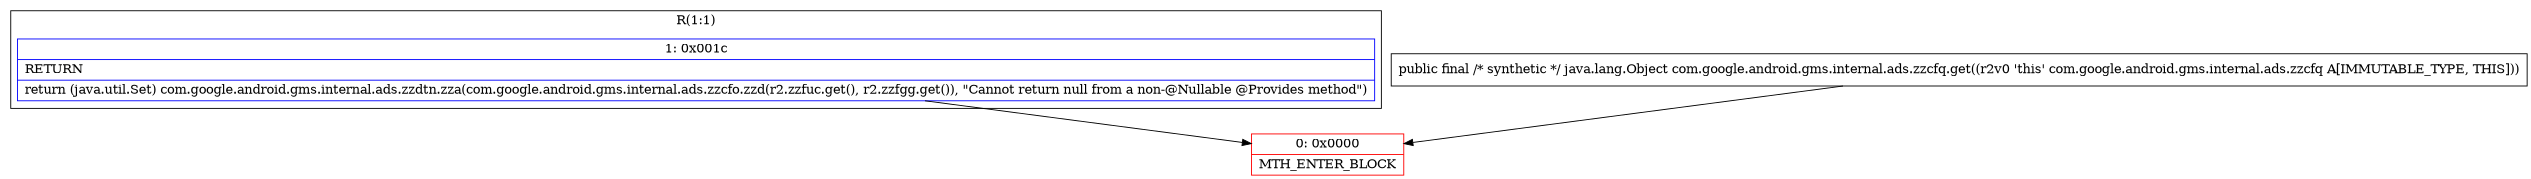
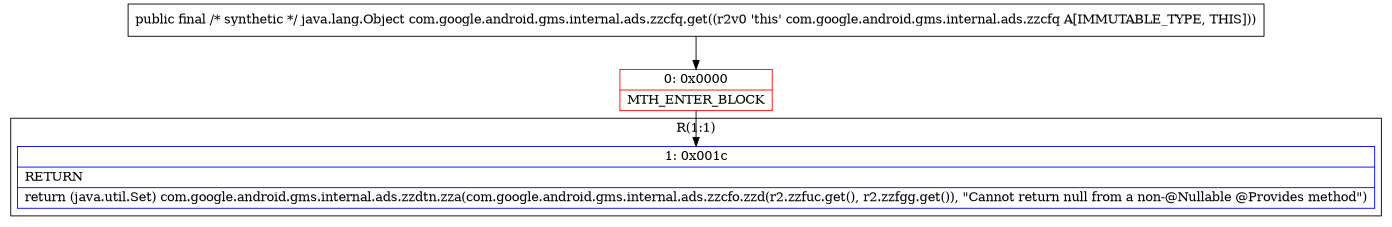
(1084, 122) -> (696, 124)
